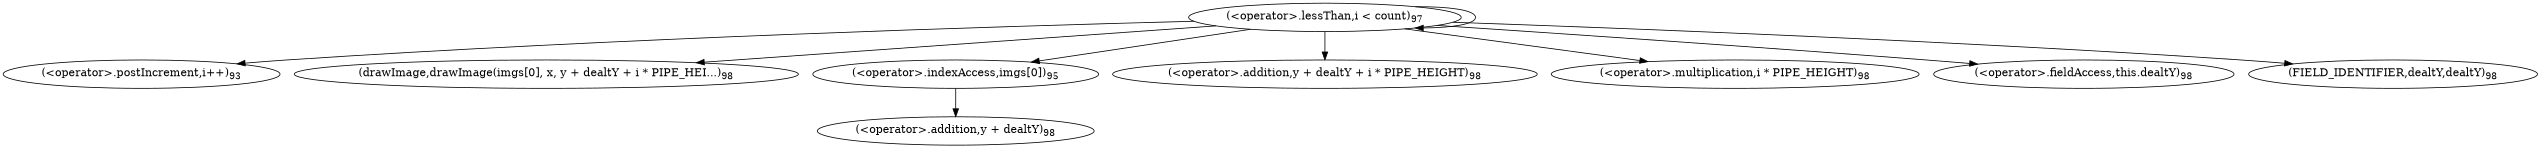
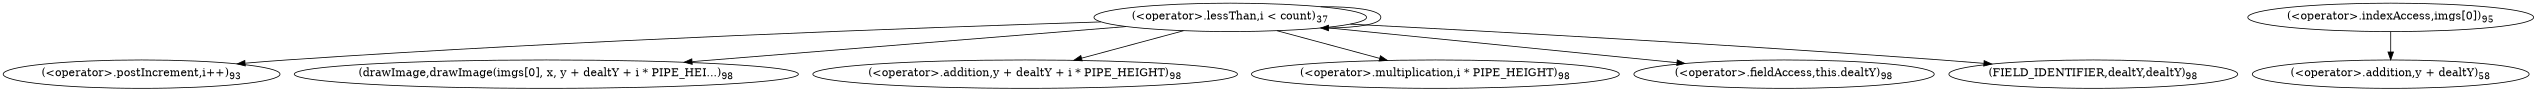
(1417, 16) -> (1323, 16)
(1145, 45) -> none
(1050, 130) -> (2485, 73)
